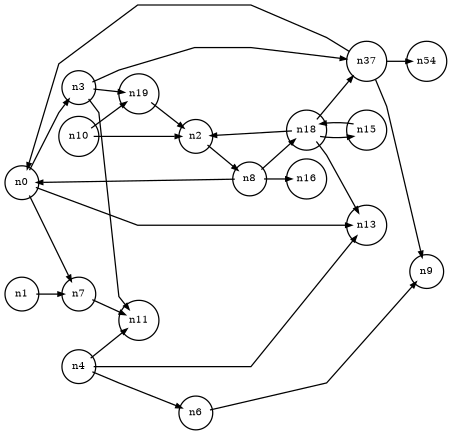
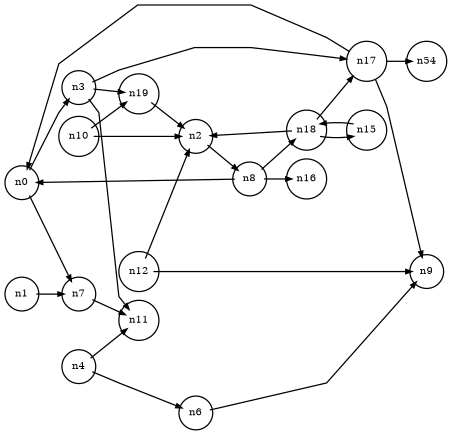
(367, 61) -> (367, 61)
(367, 225) -> none
none -> (139, 272)
